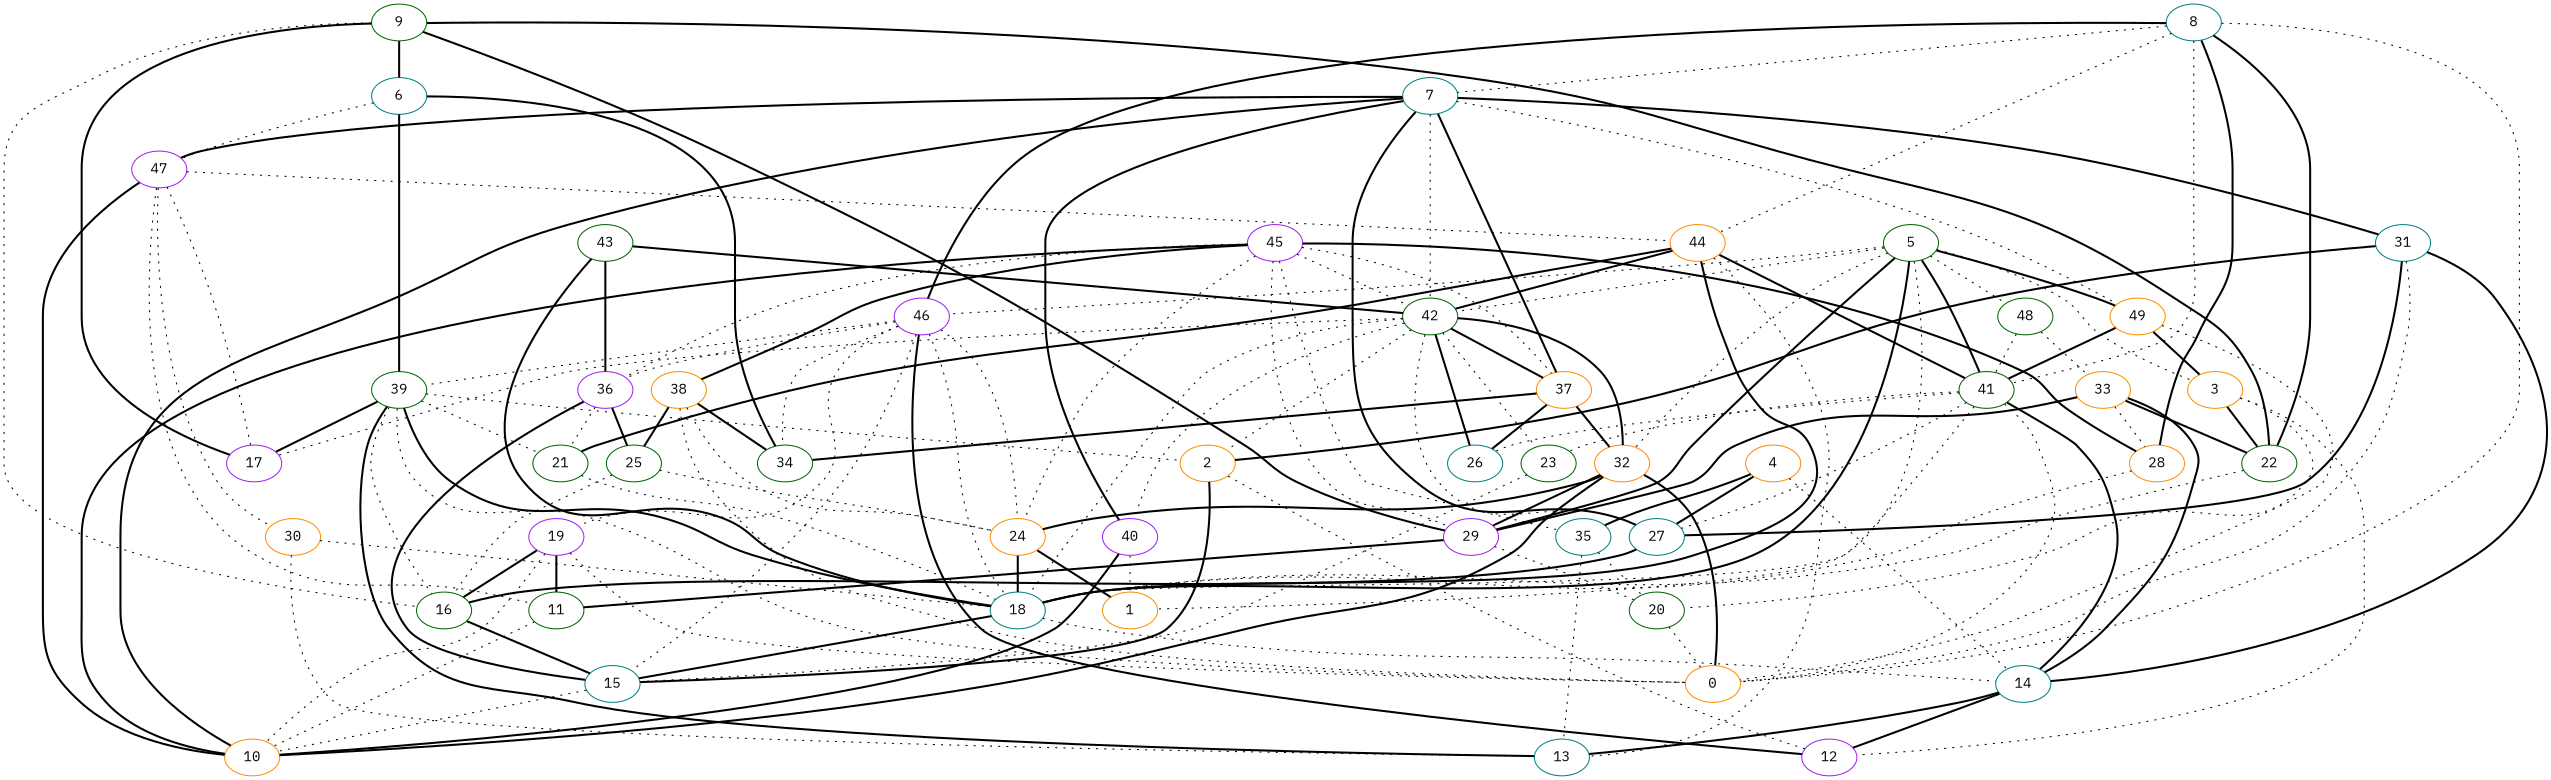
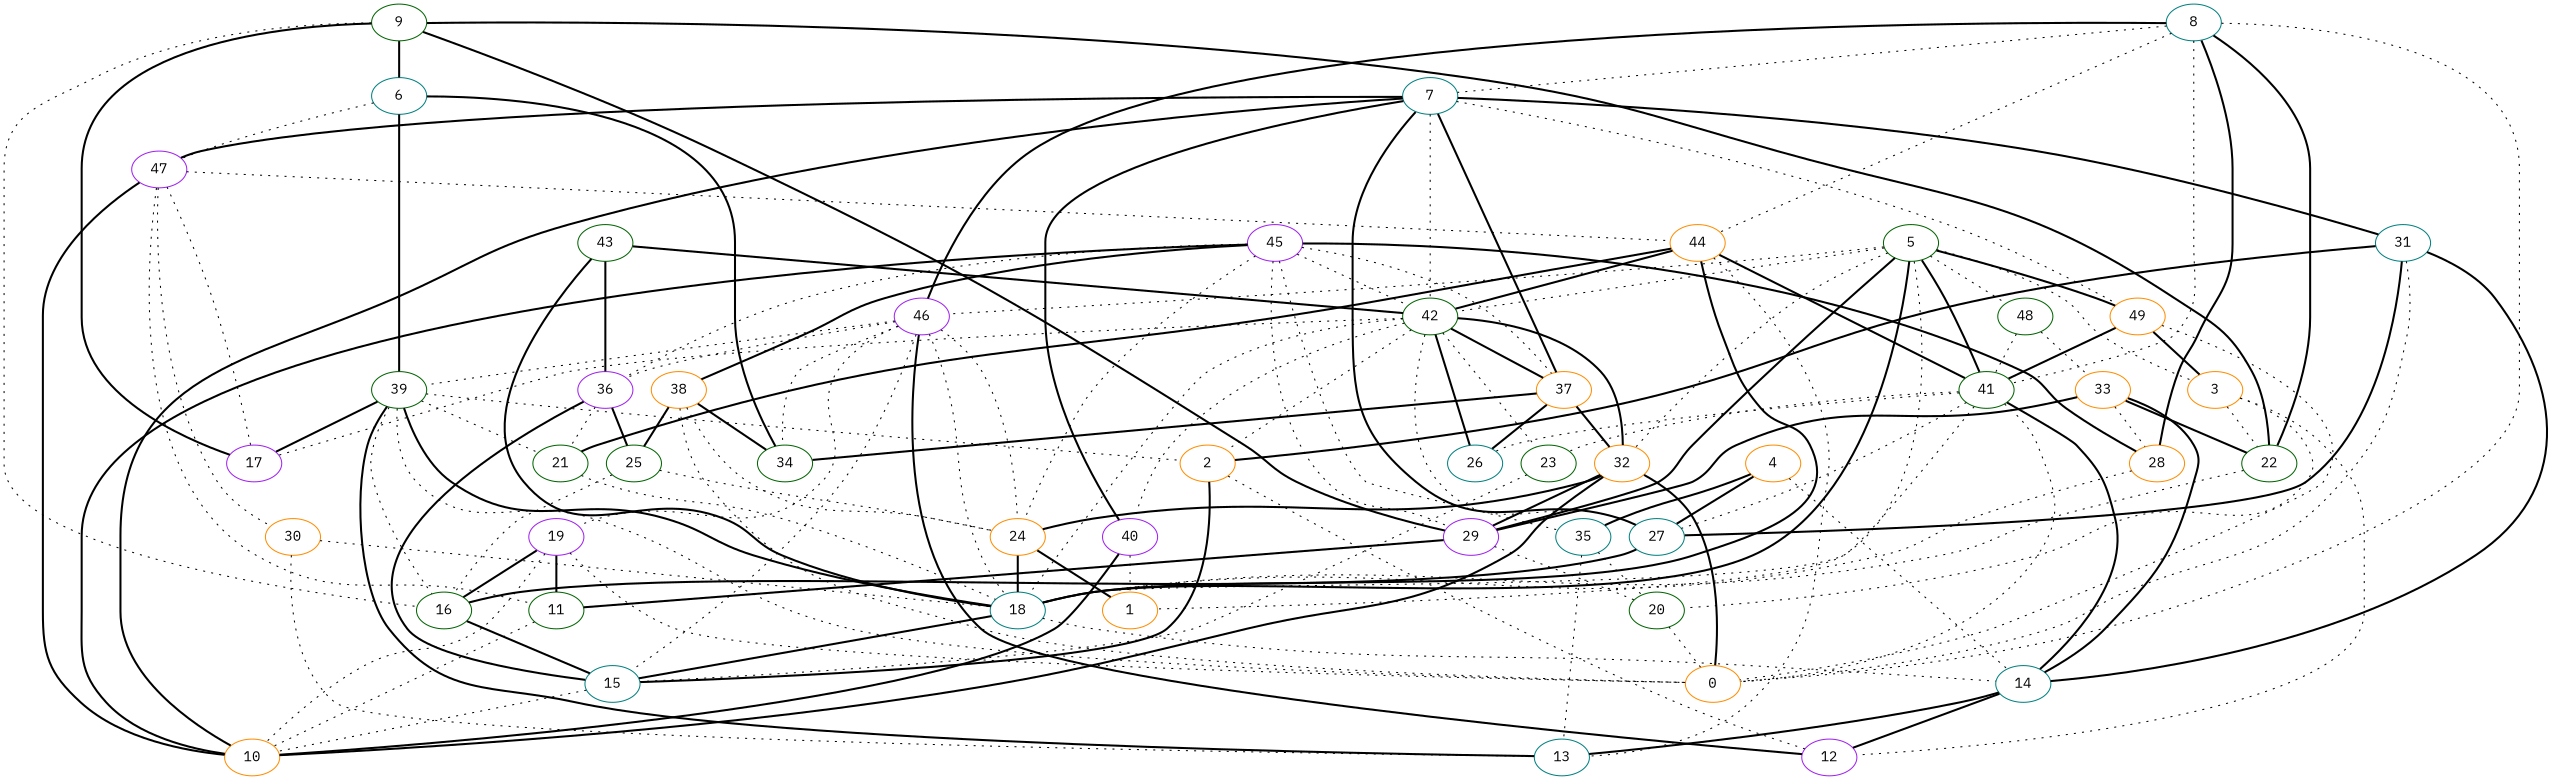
(2242, 427) -> (2242, 427)
